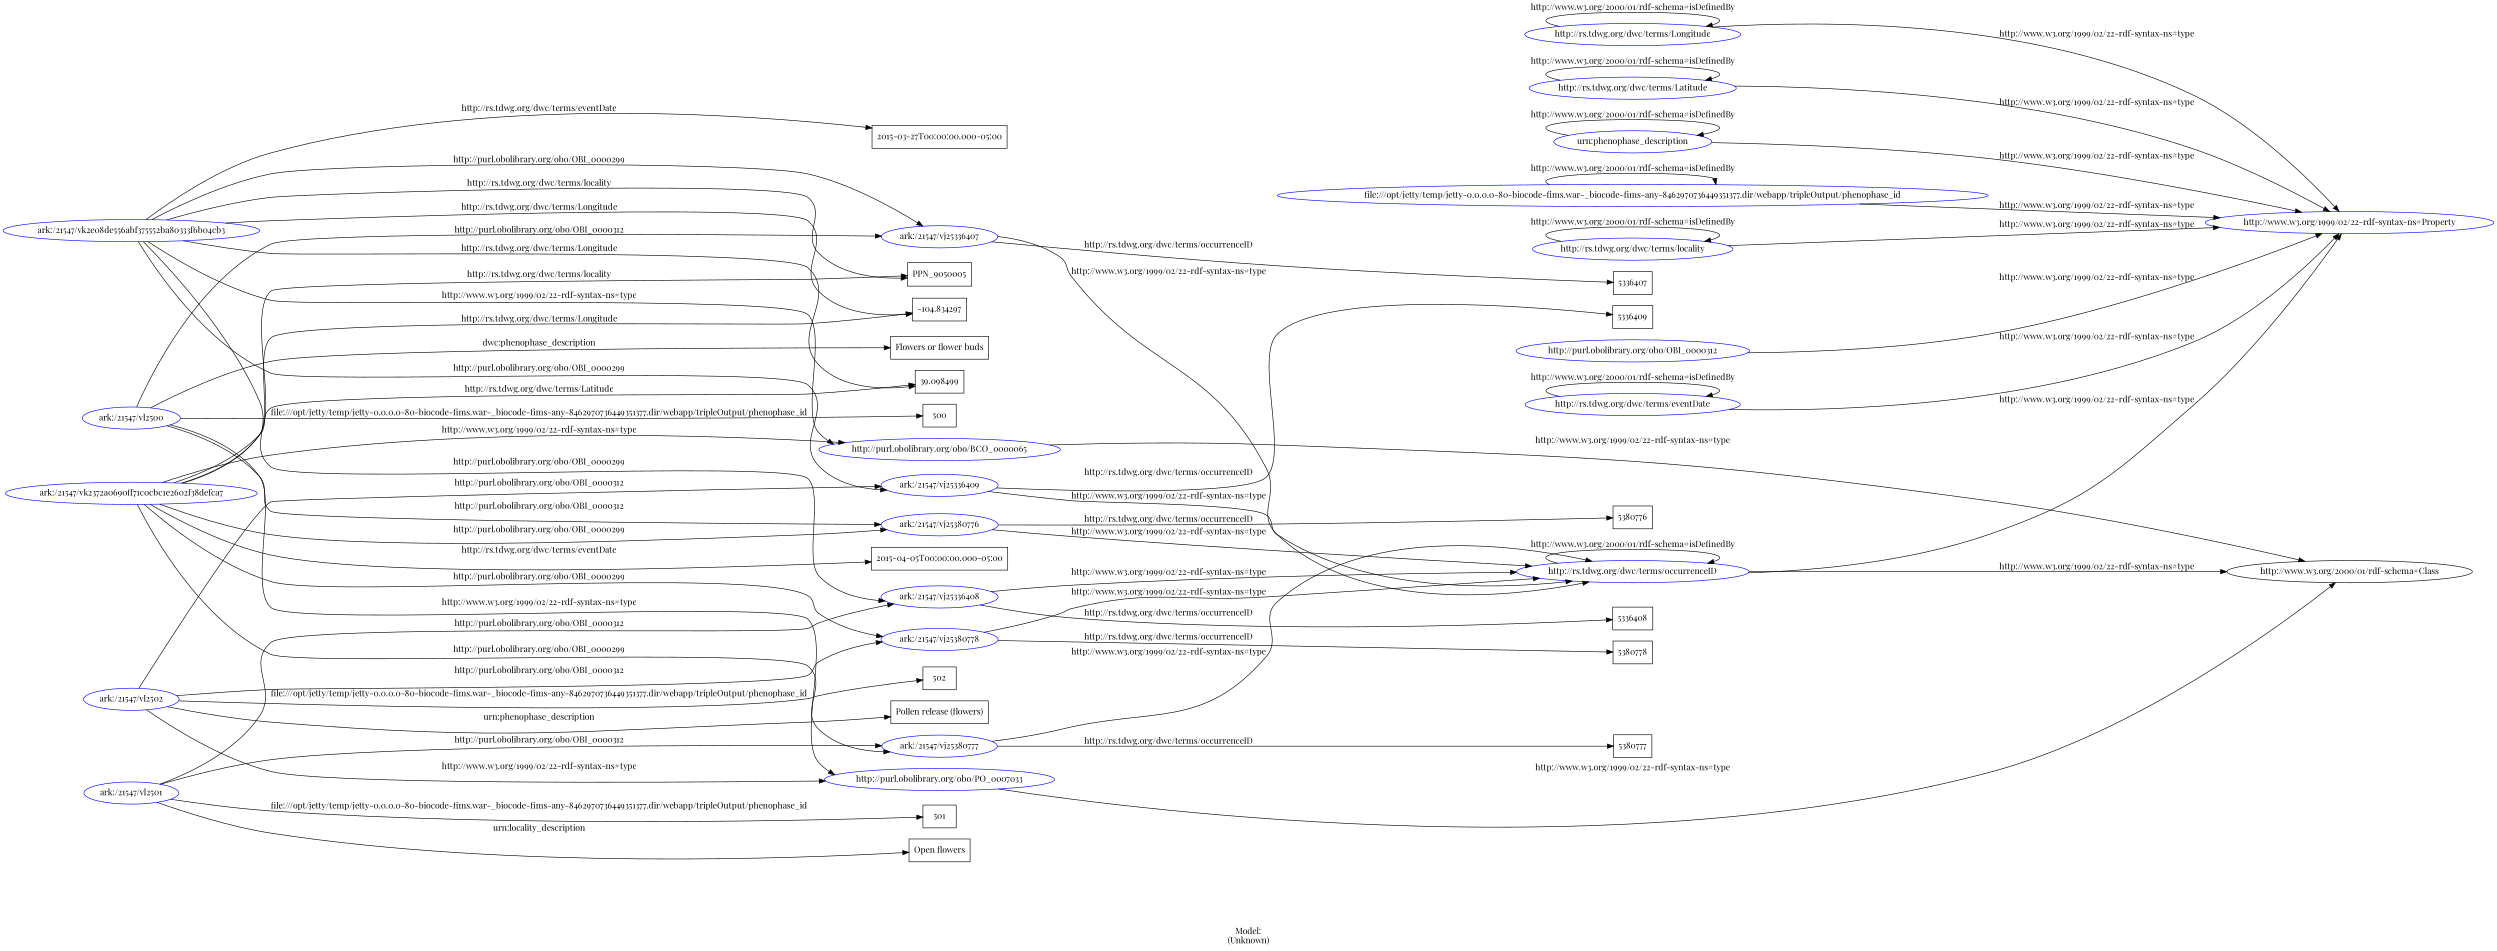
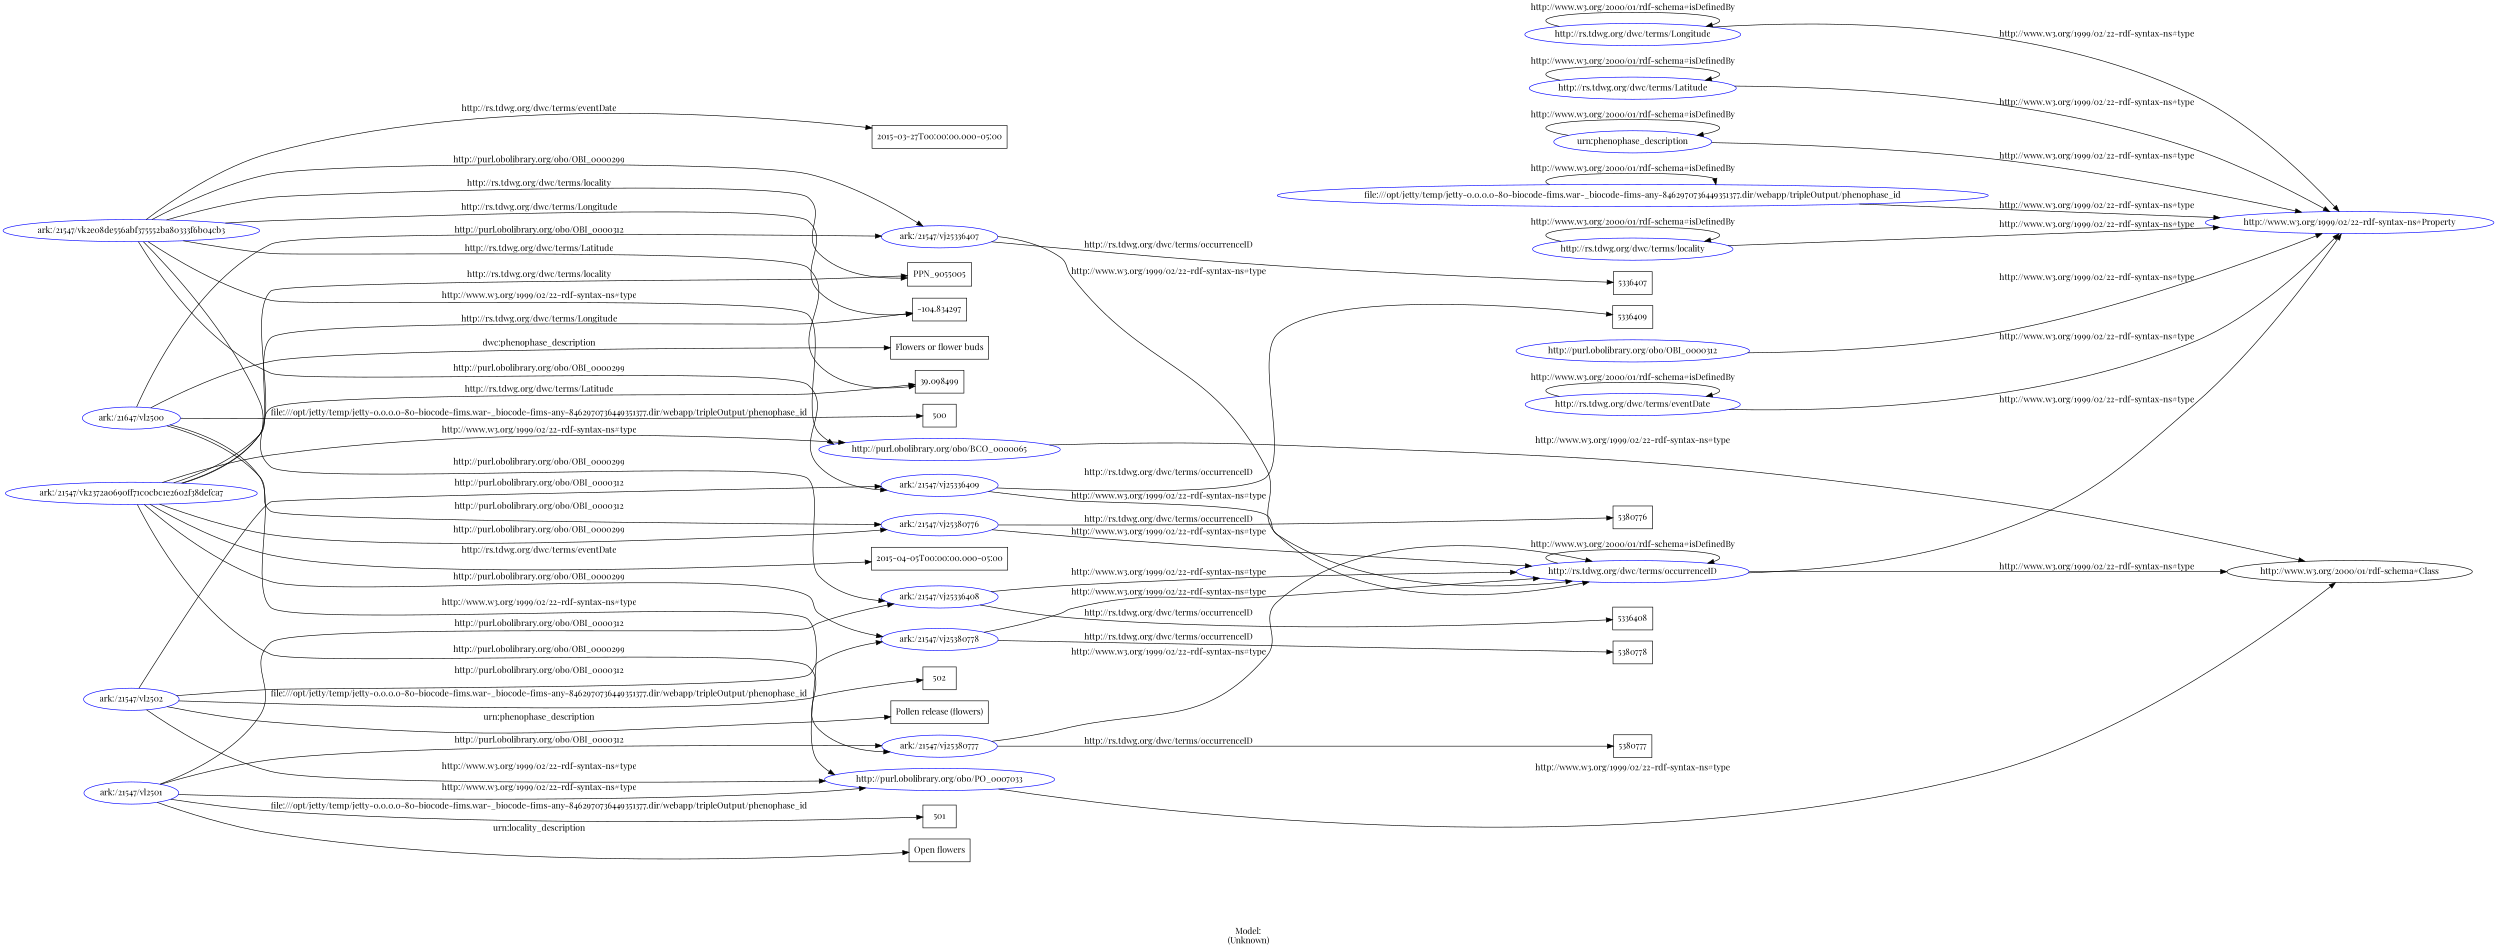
(539, 249) -> (539, 249)
(940, 274) -> (940, 274)
(131, 418) -> (131, 418)
none -> (519, 799)
